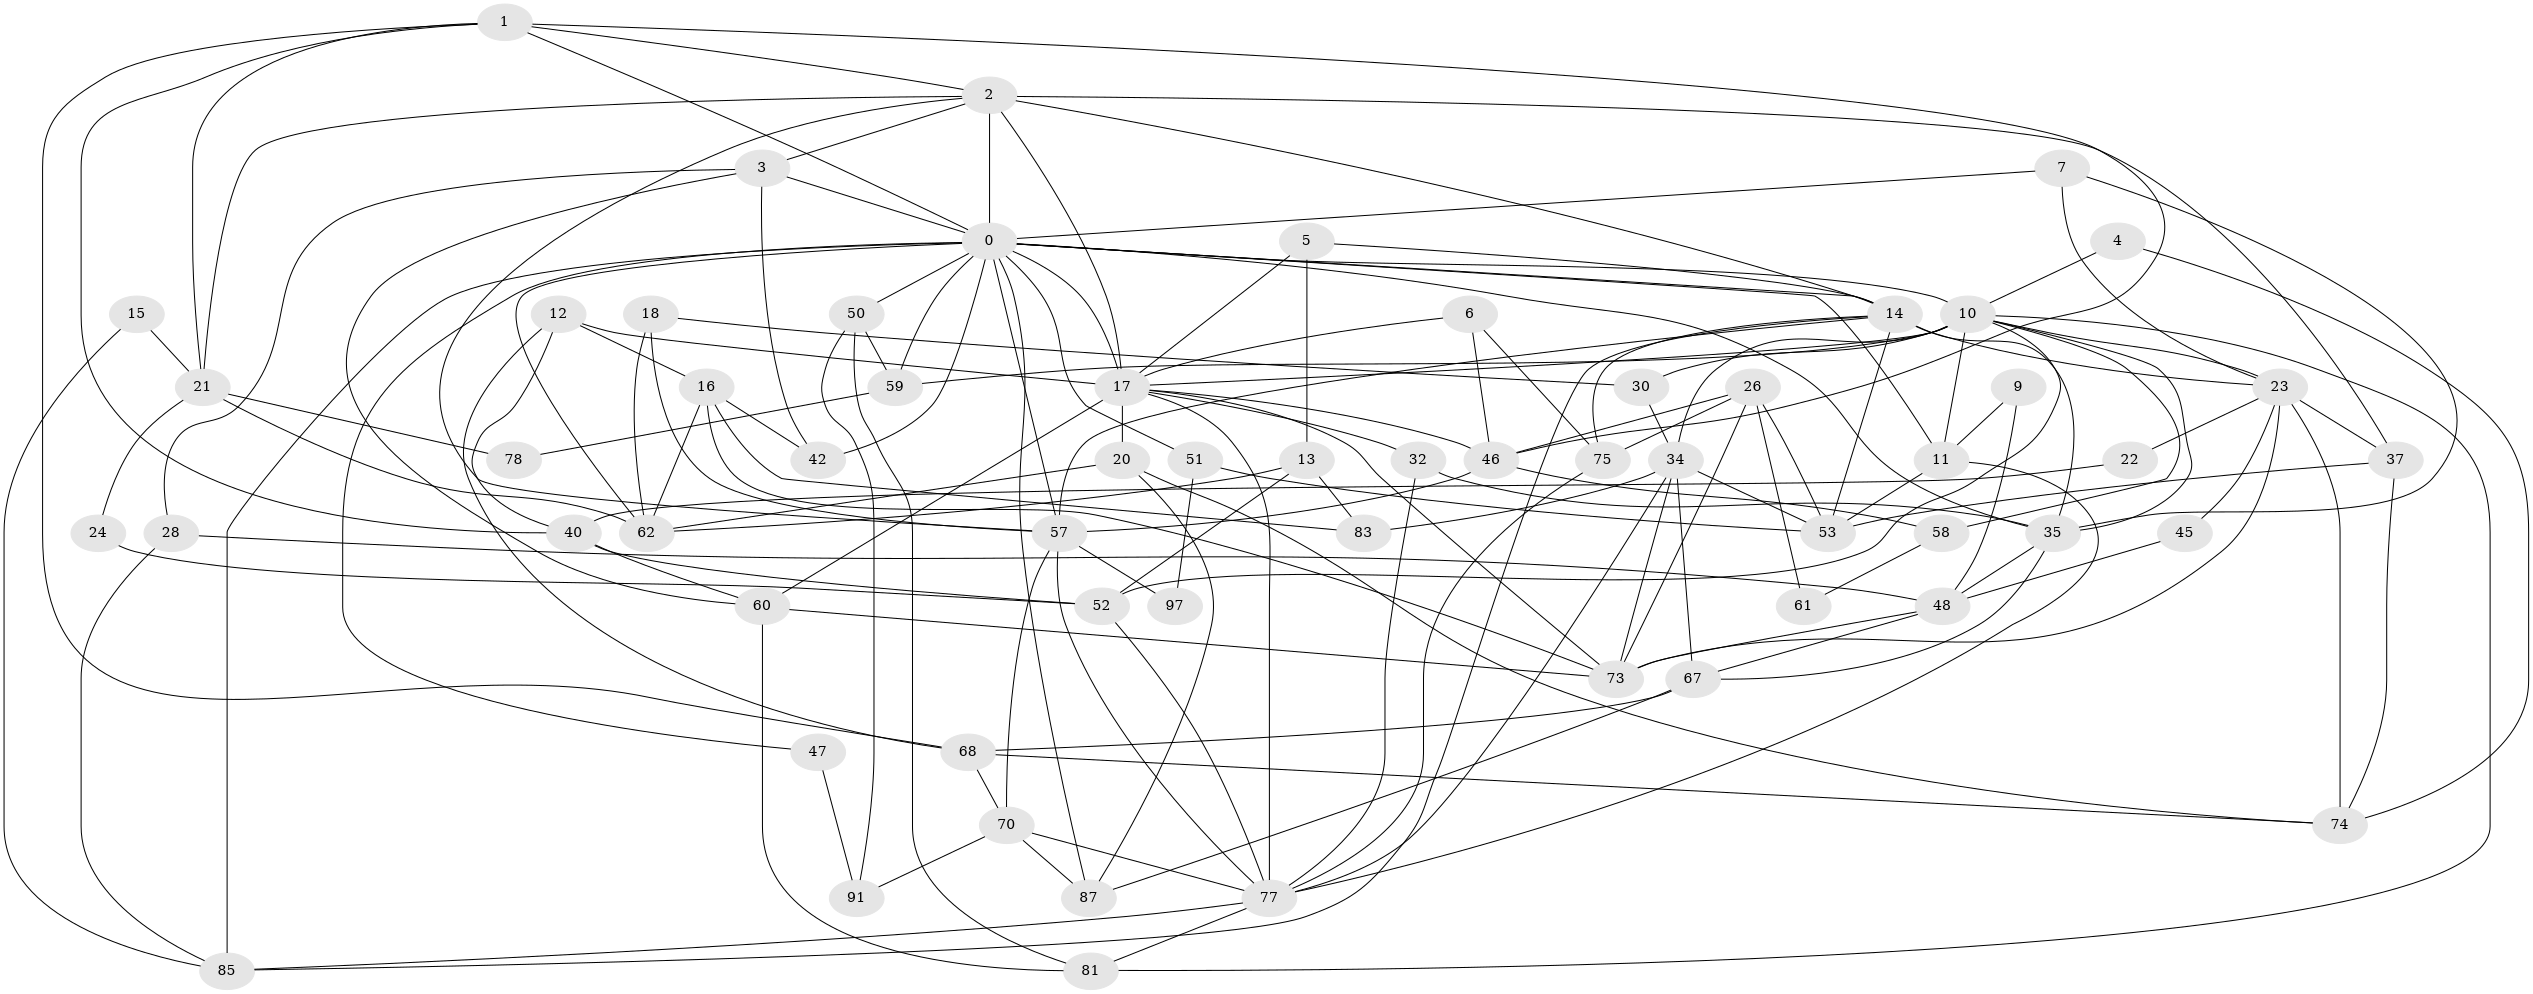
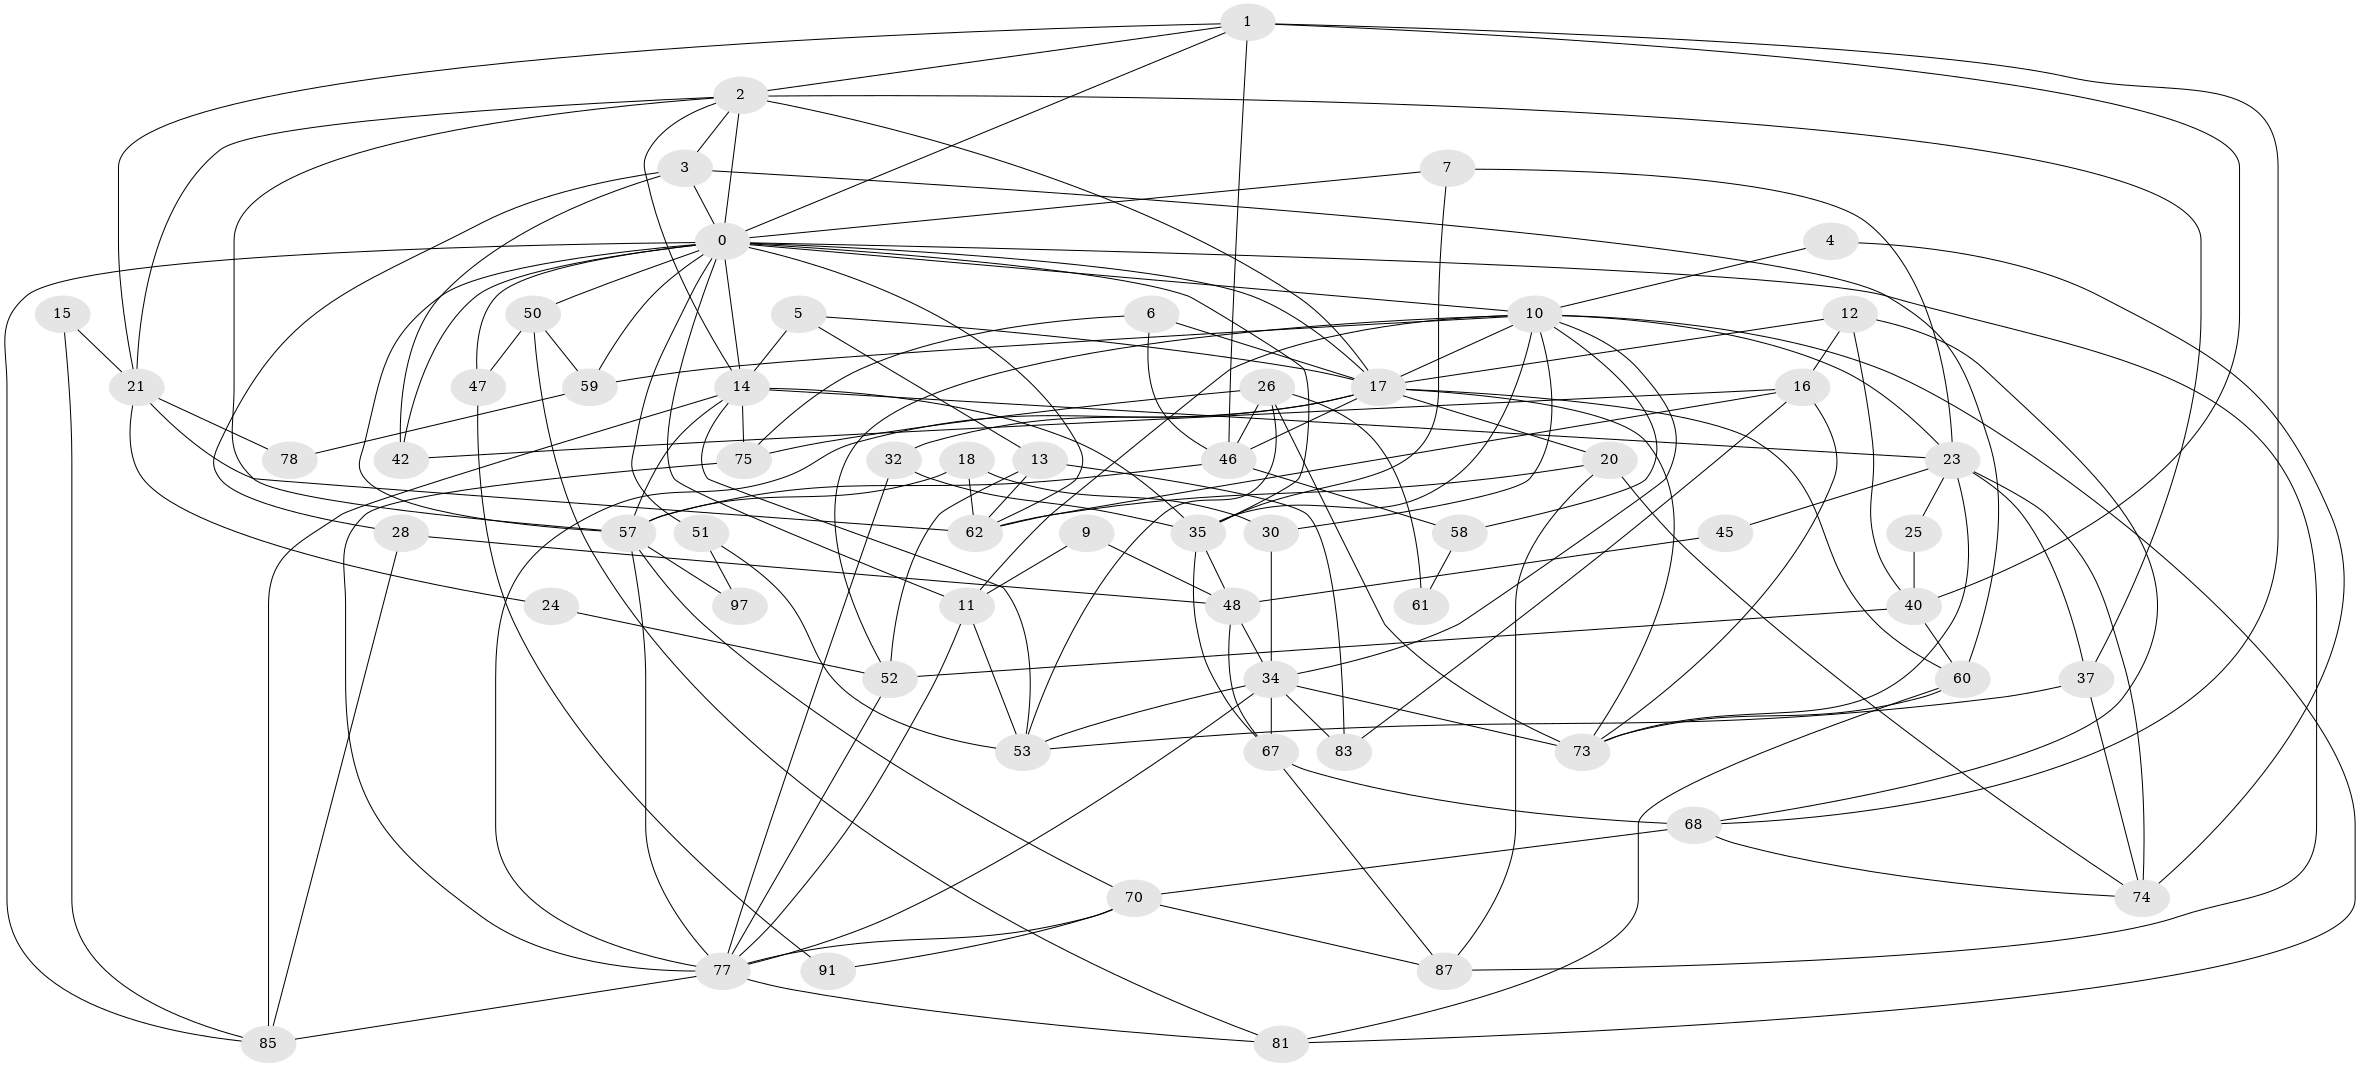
(2130, 460) -> (1914, 533)
(874, 610) -> (506, 351)
(1791, 634) -> (1252, 643)
